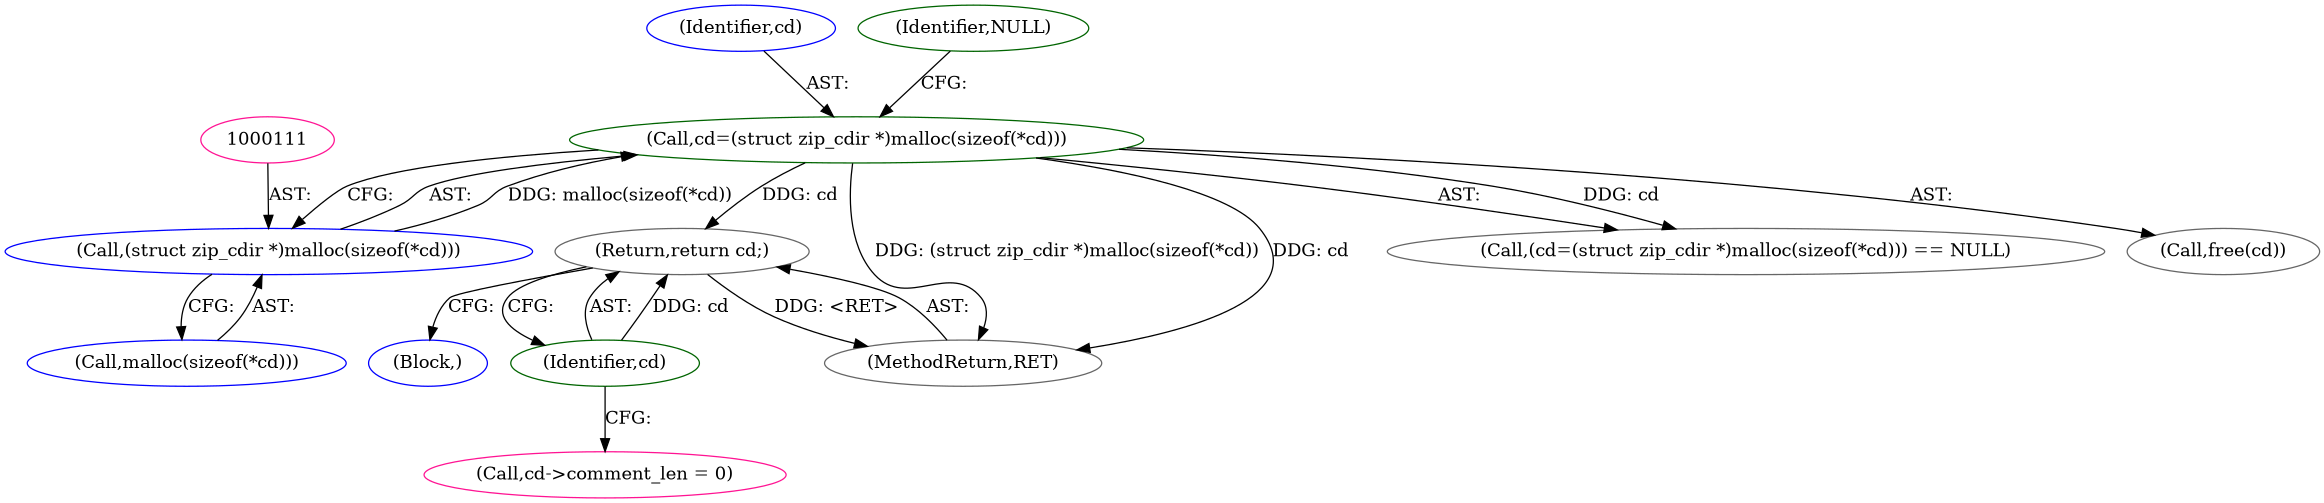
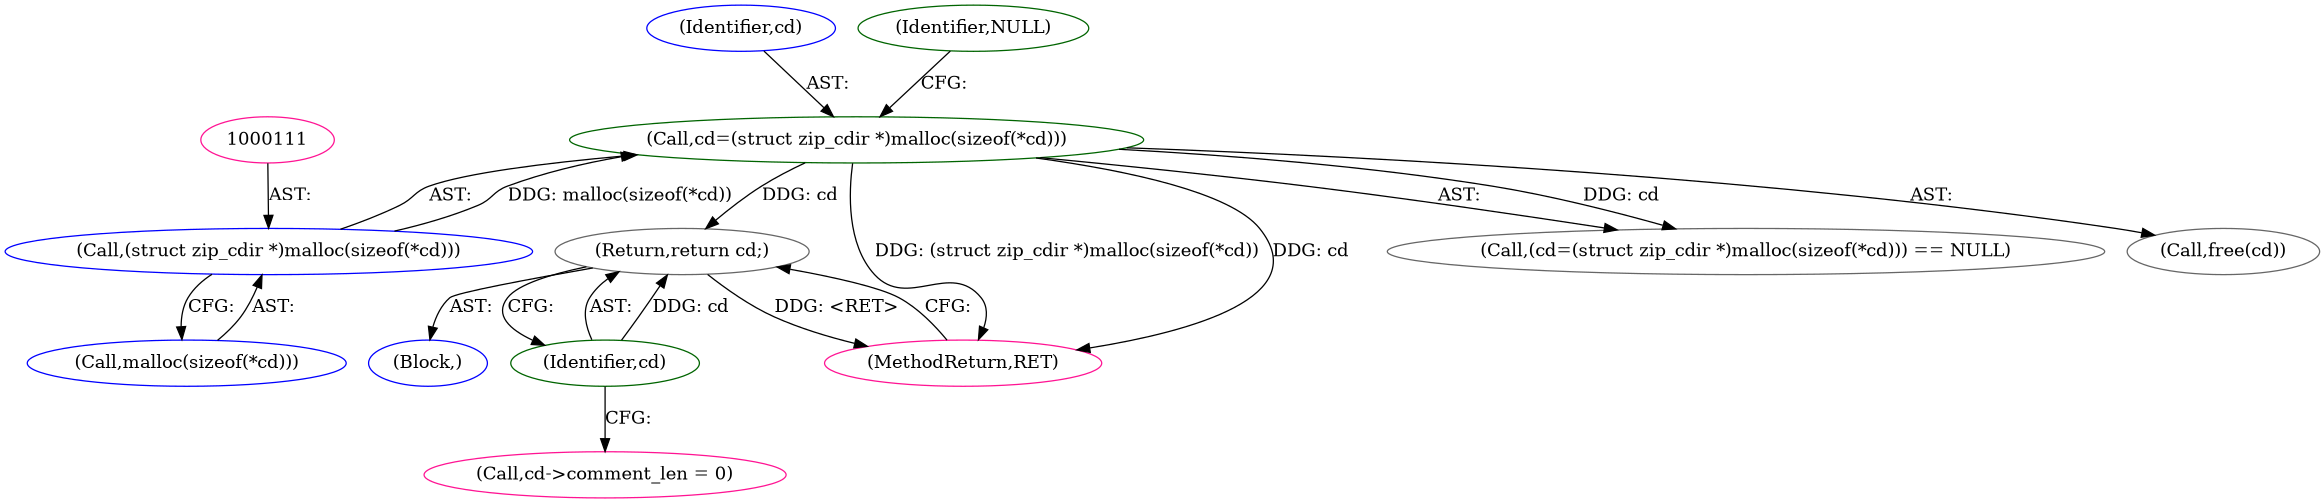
(444, 165) -> none
(474, 307) -> (474, 307)
(951, 307) -> (951, 307)
(963, 363) -> (963, 363)
